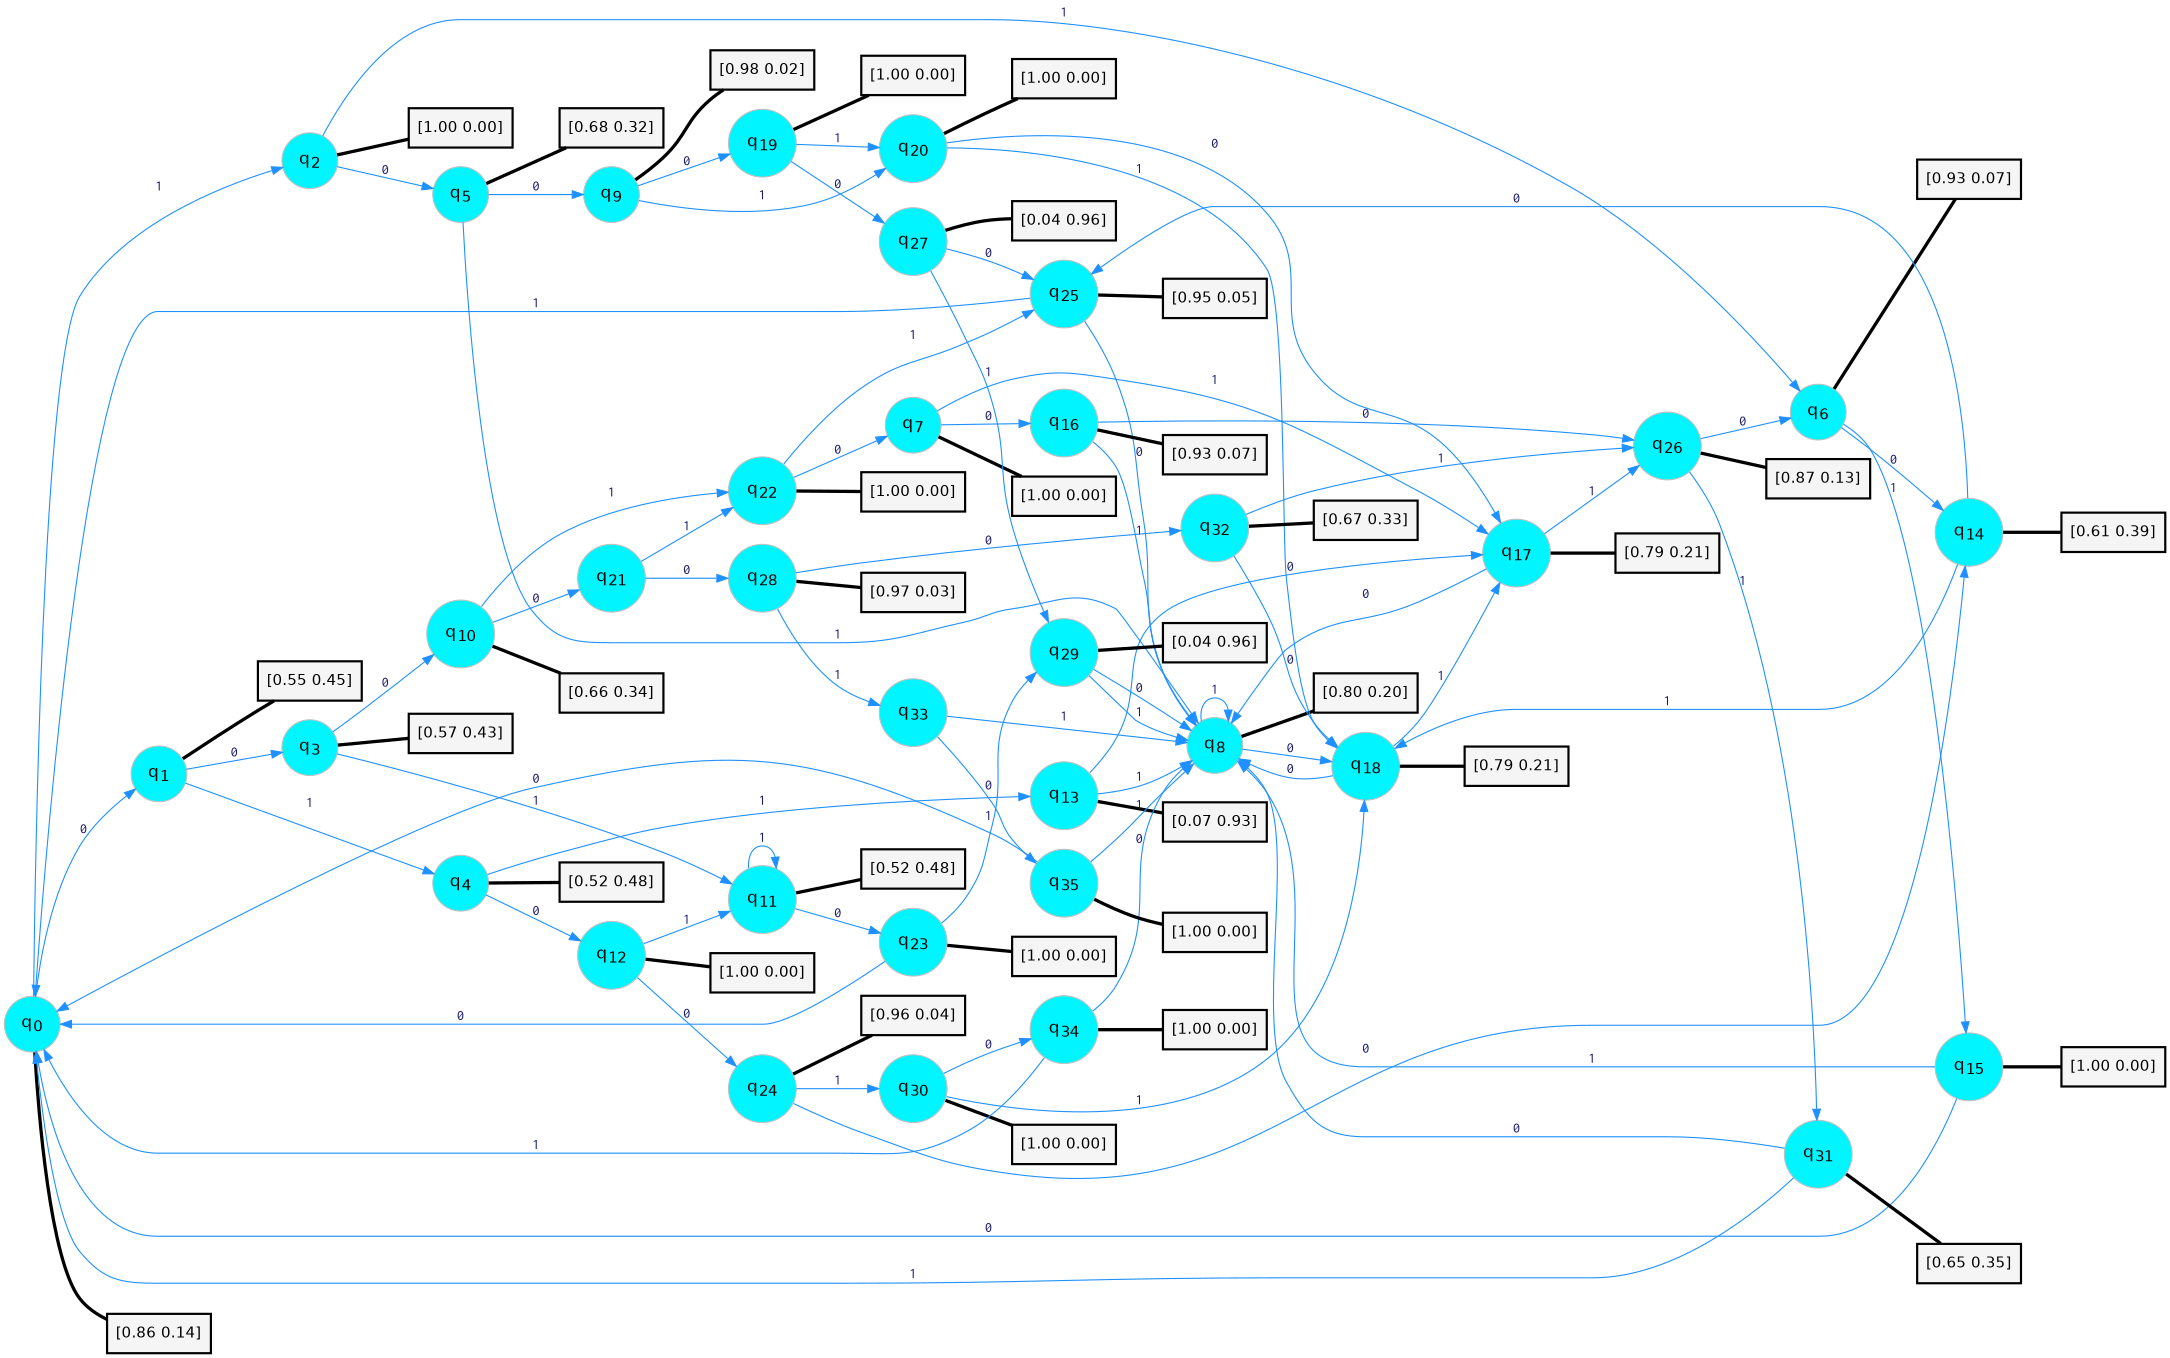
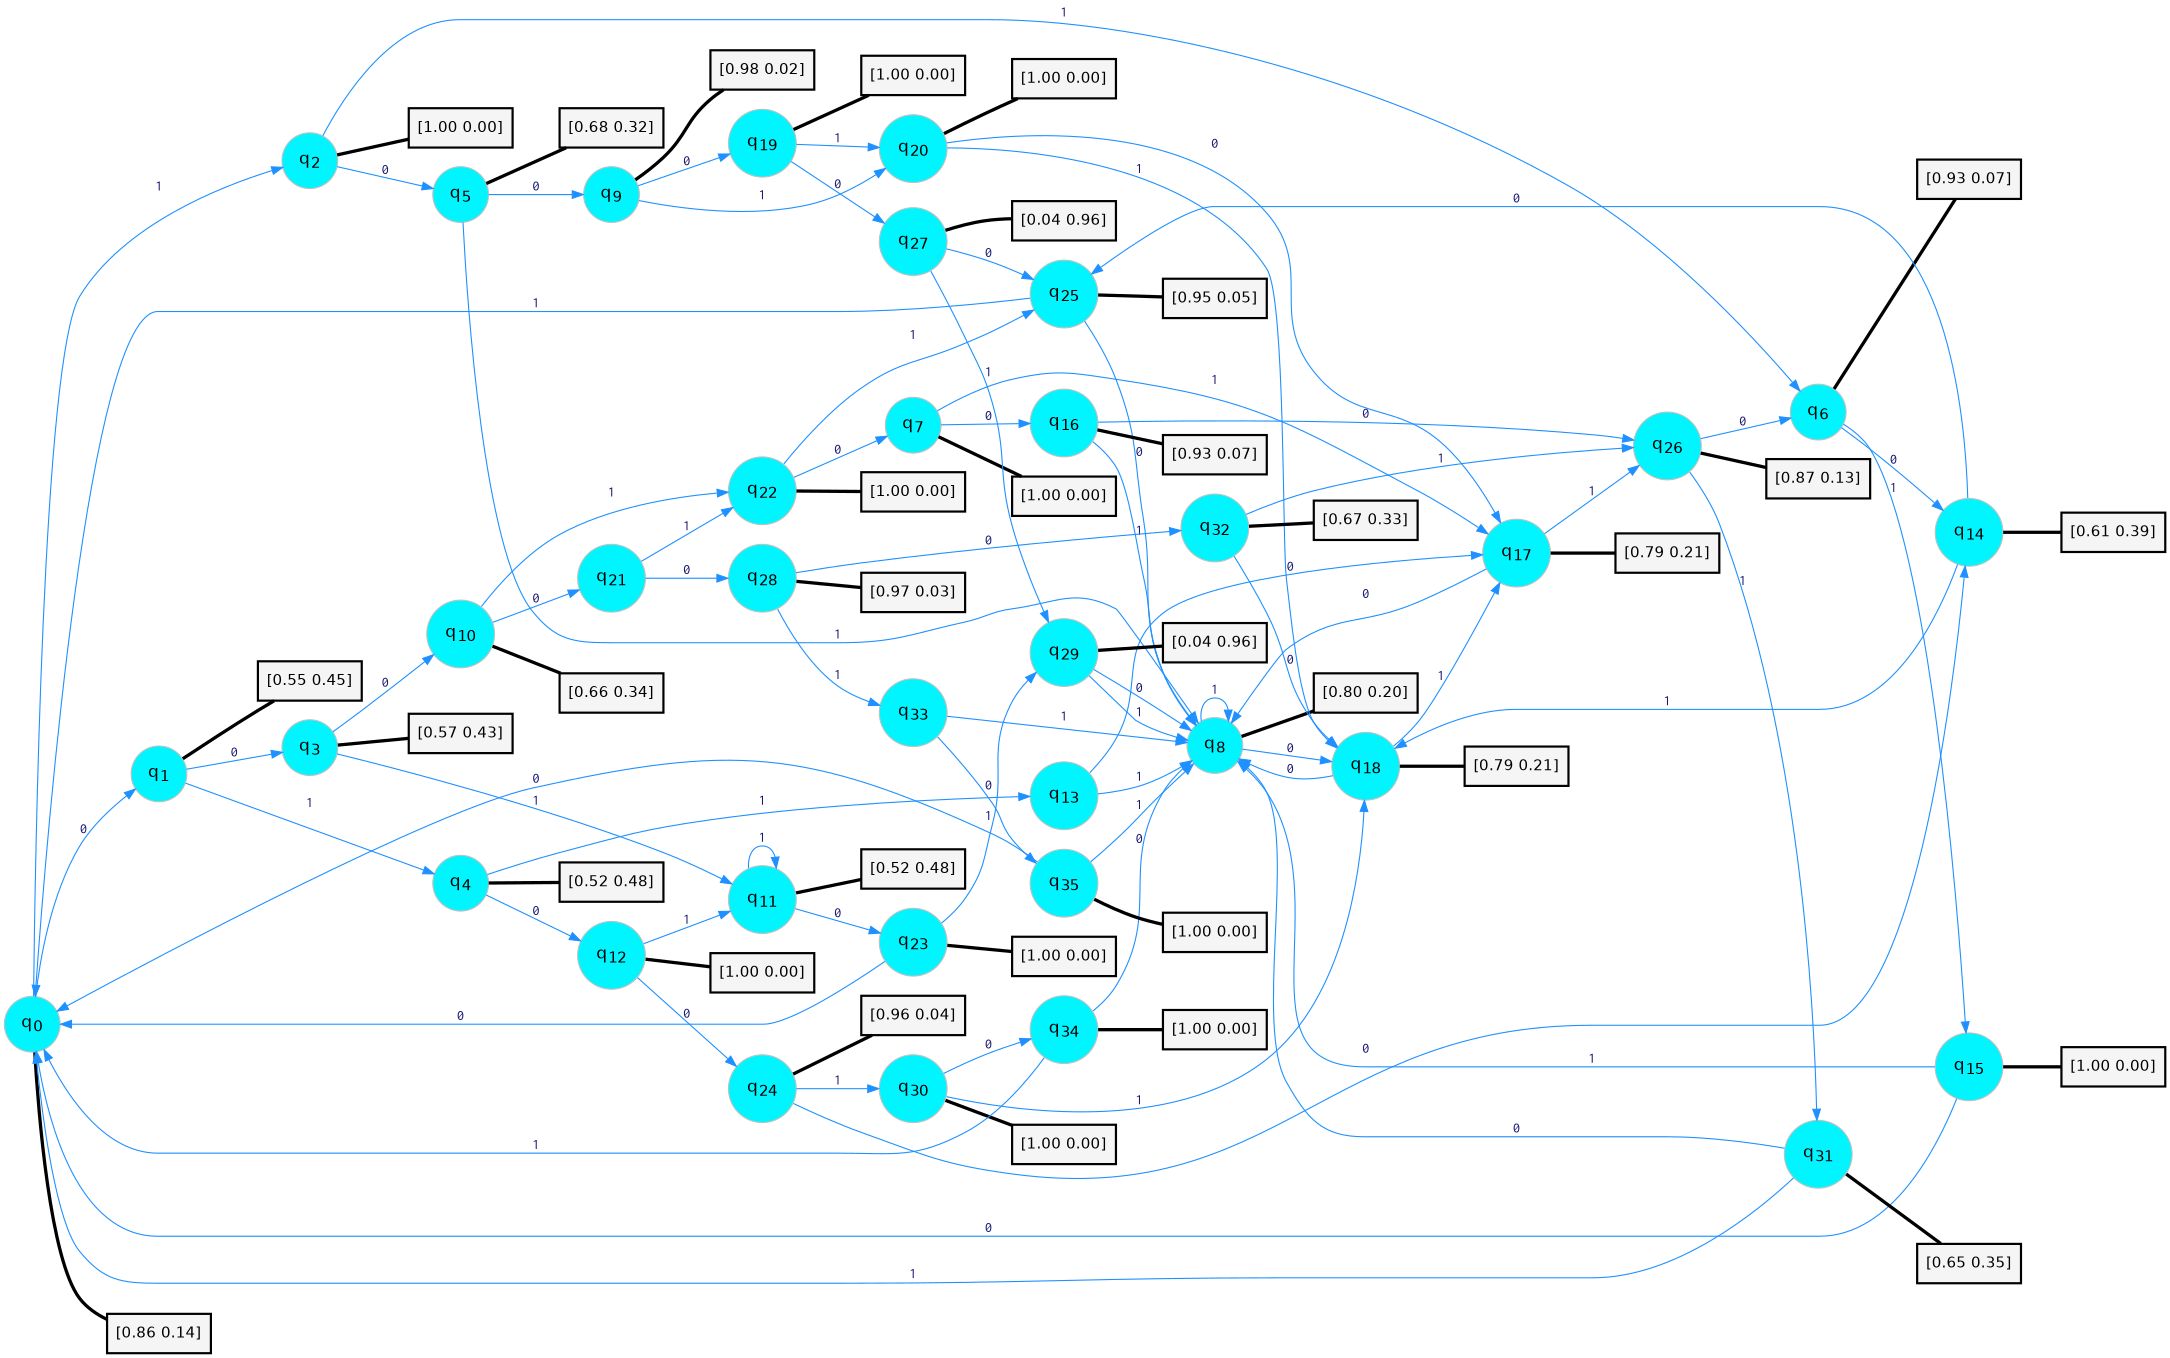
(1215, 822) -> none
